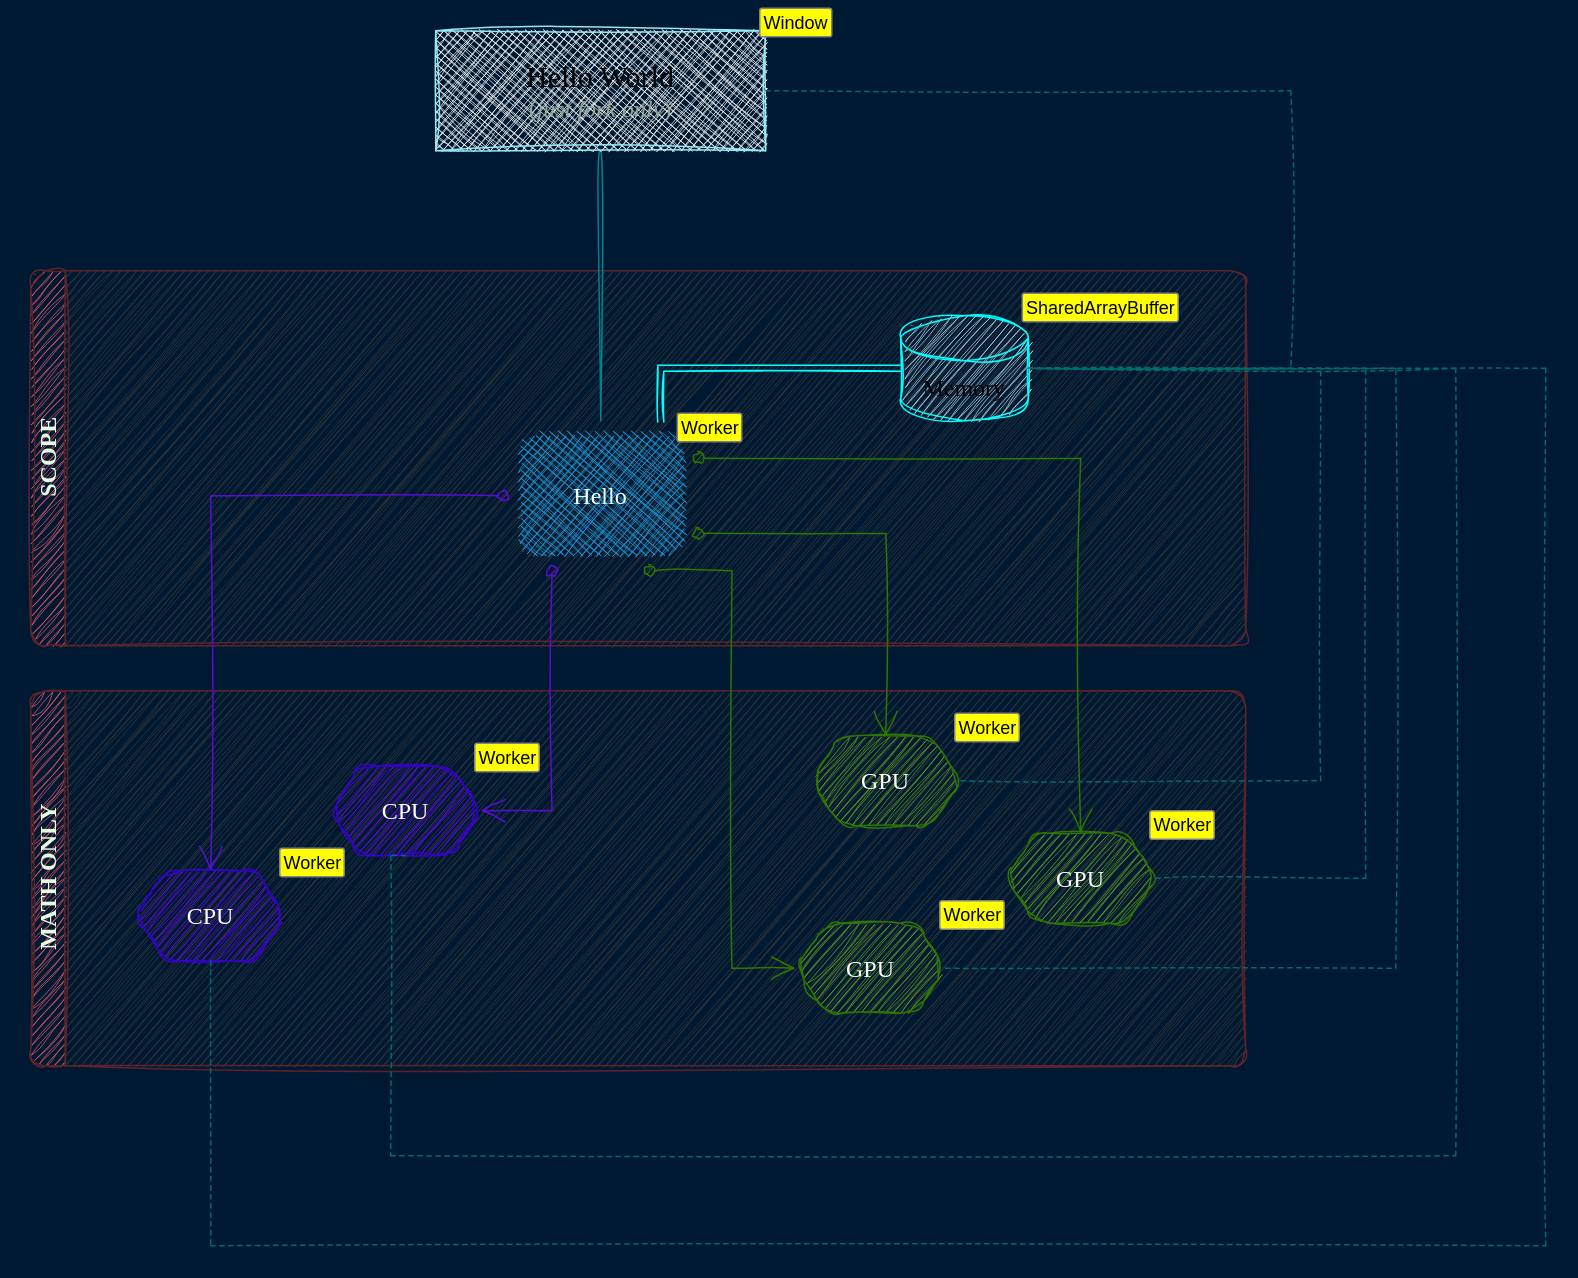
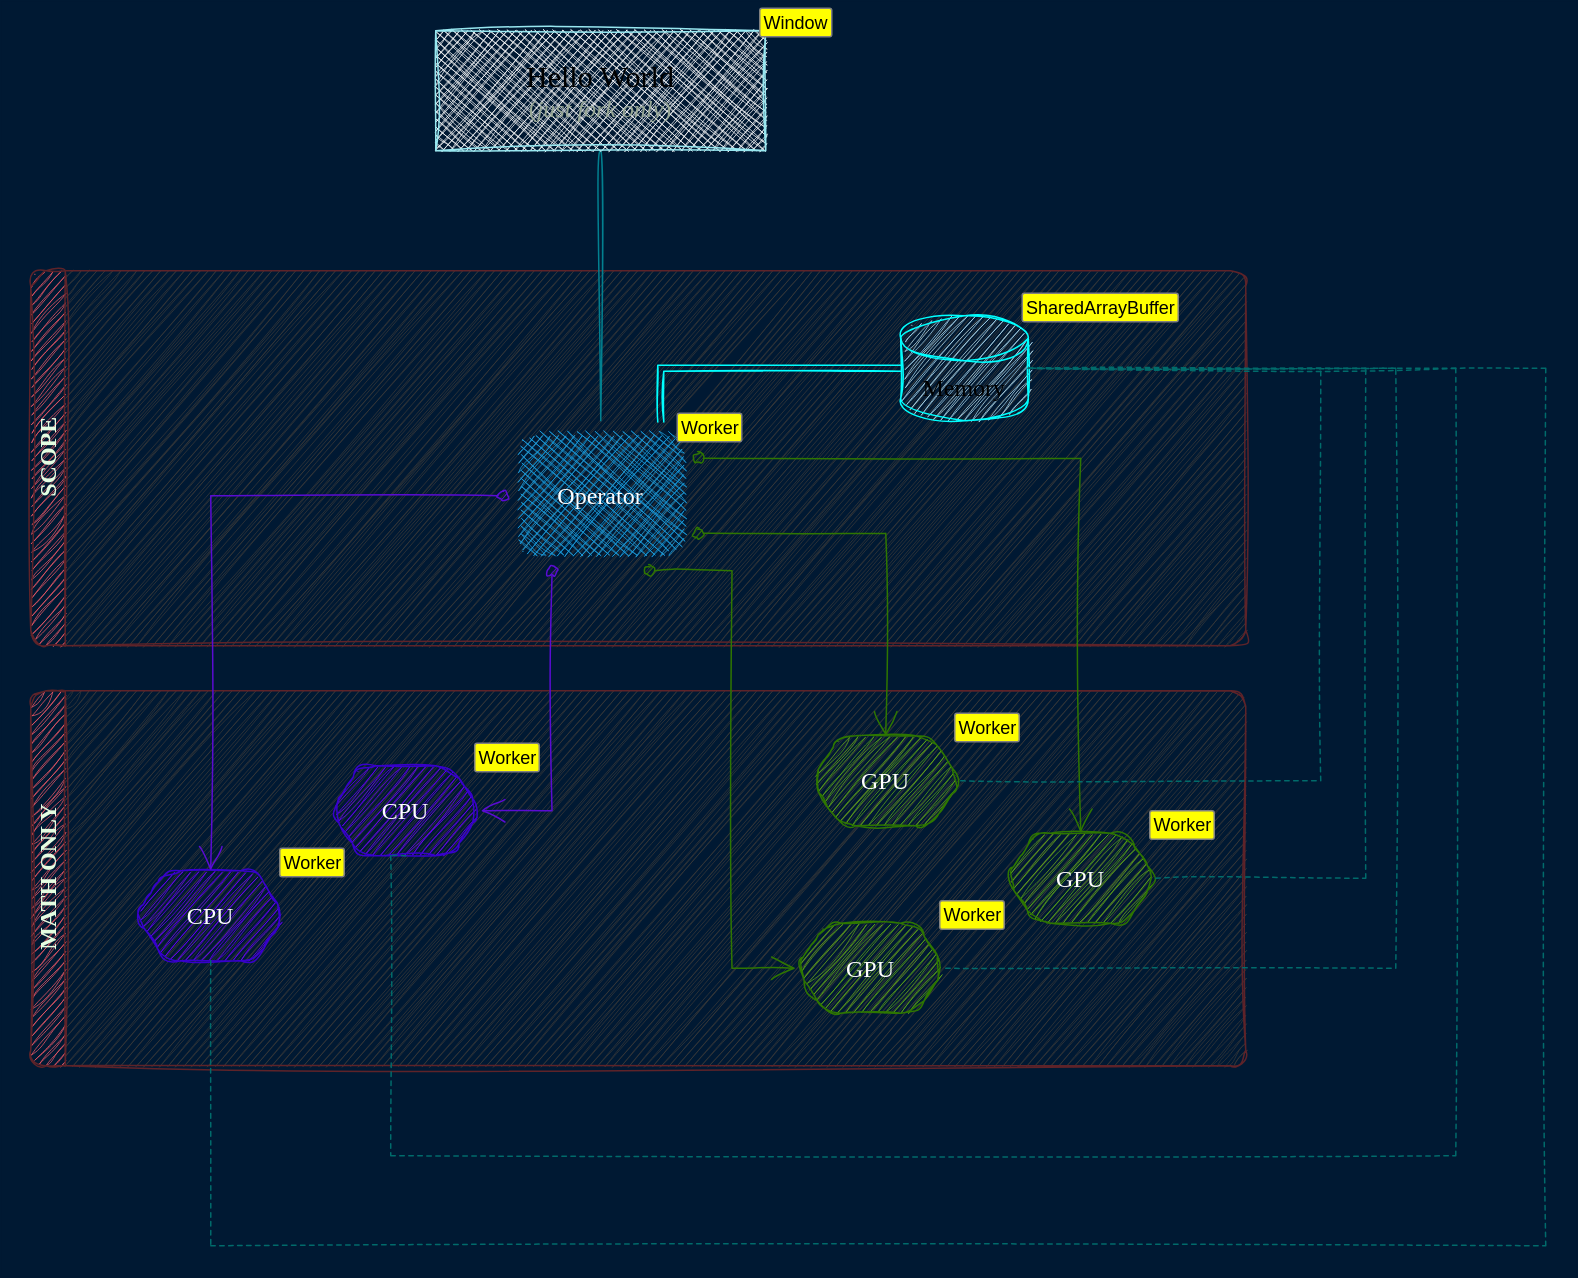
(1091, 91) -> none
(601, 496) -> (601, 496)
